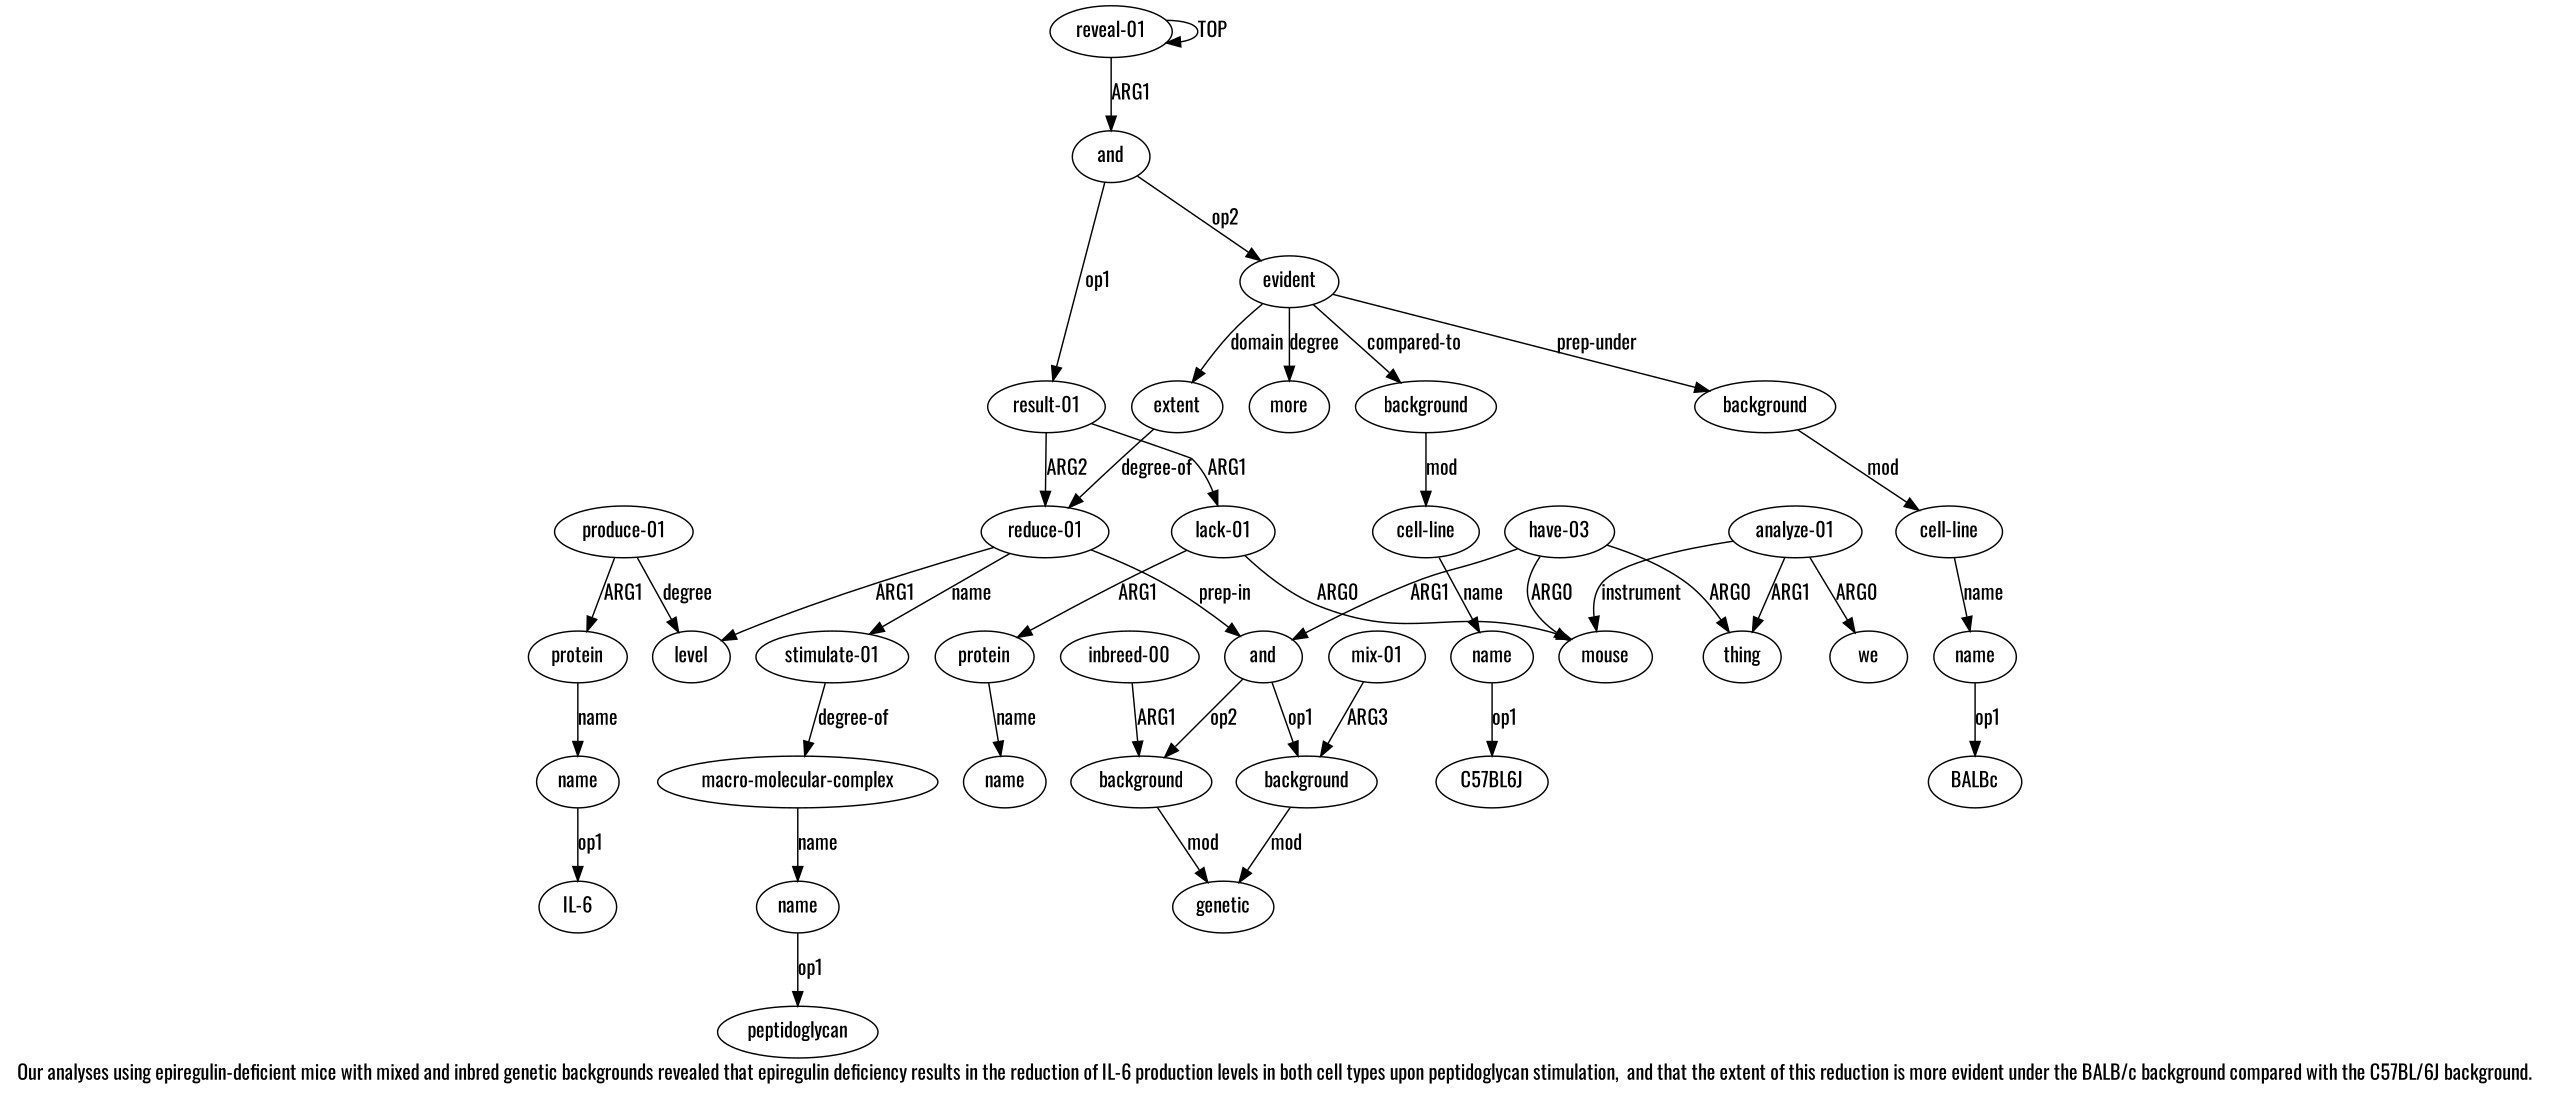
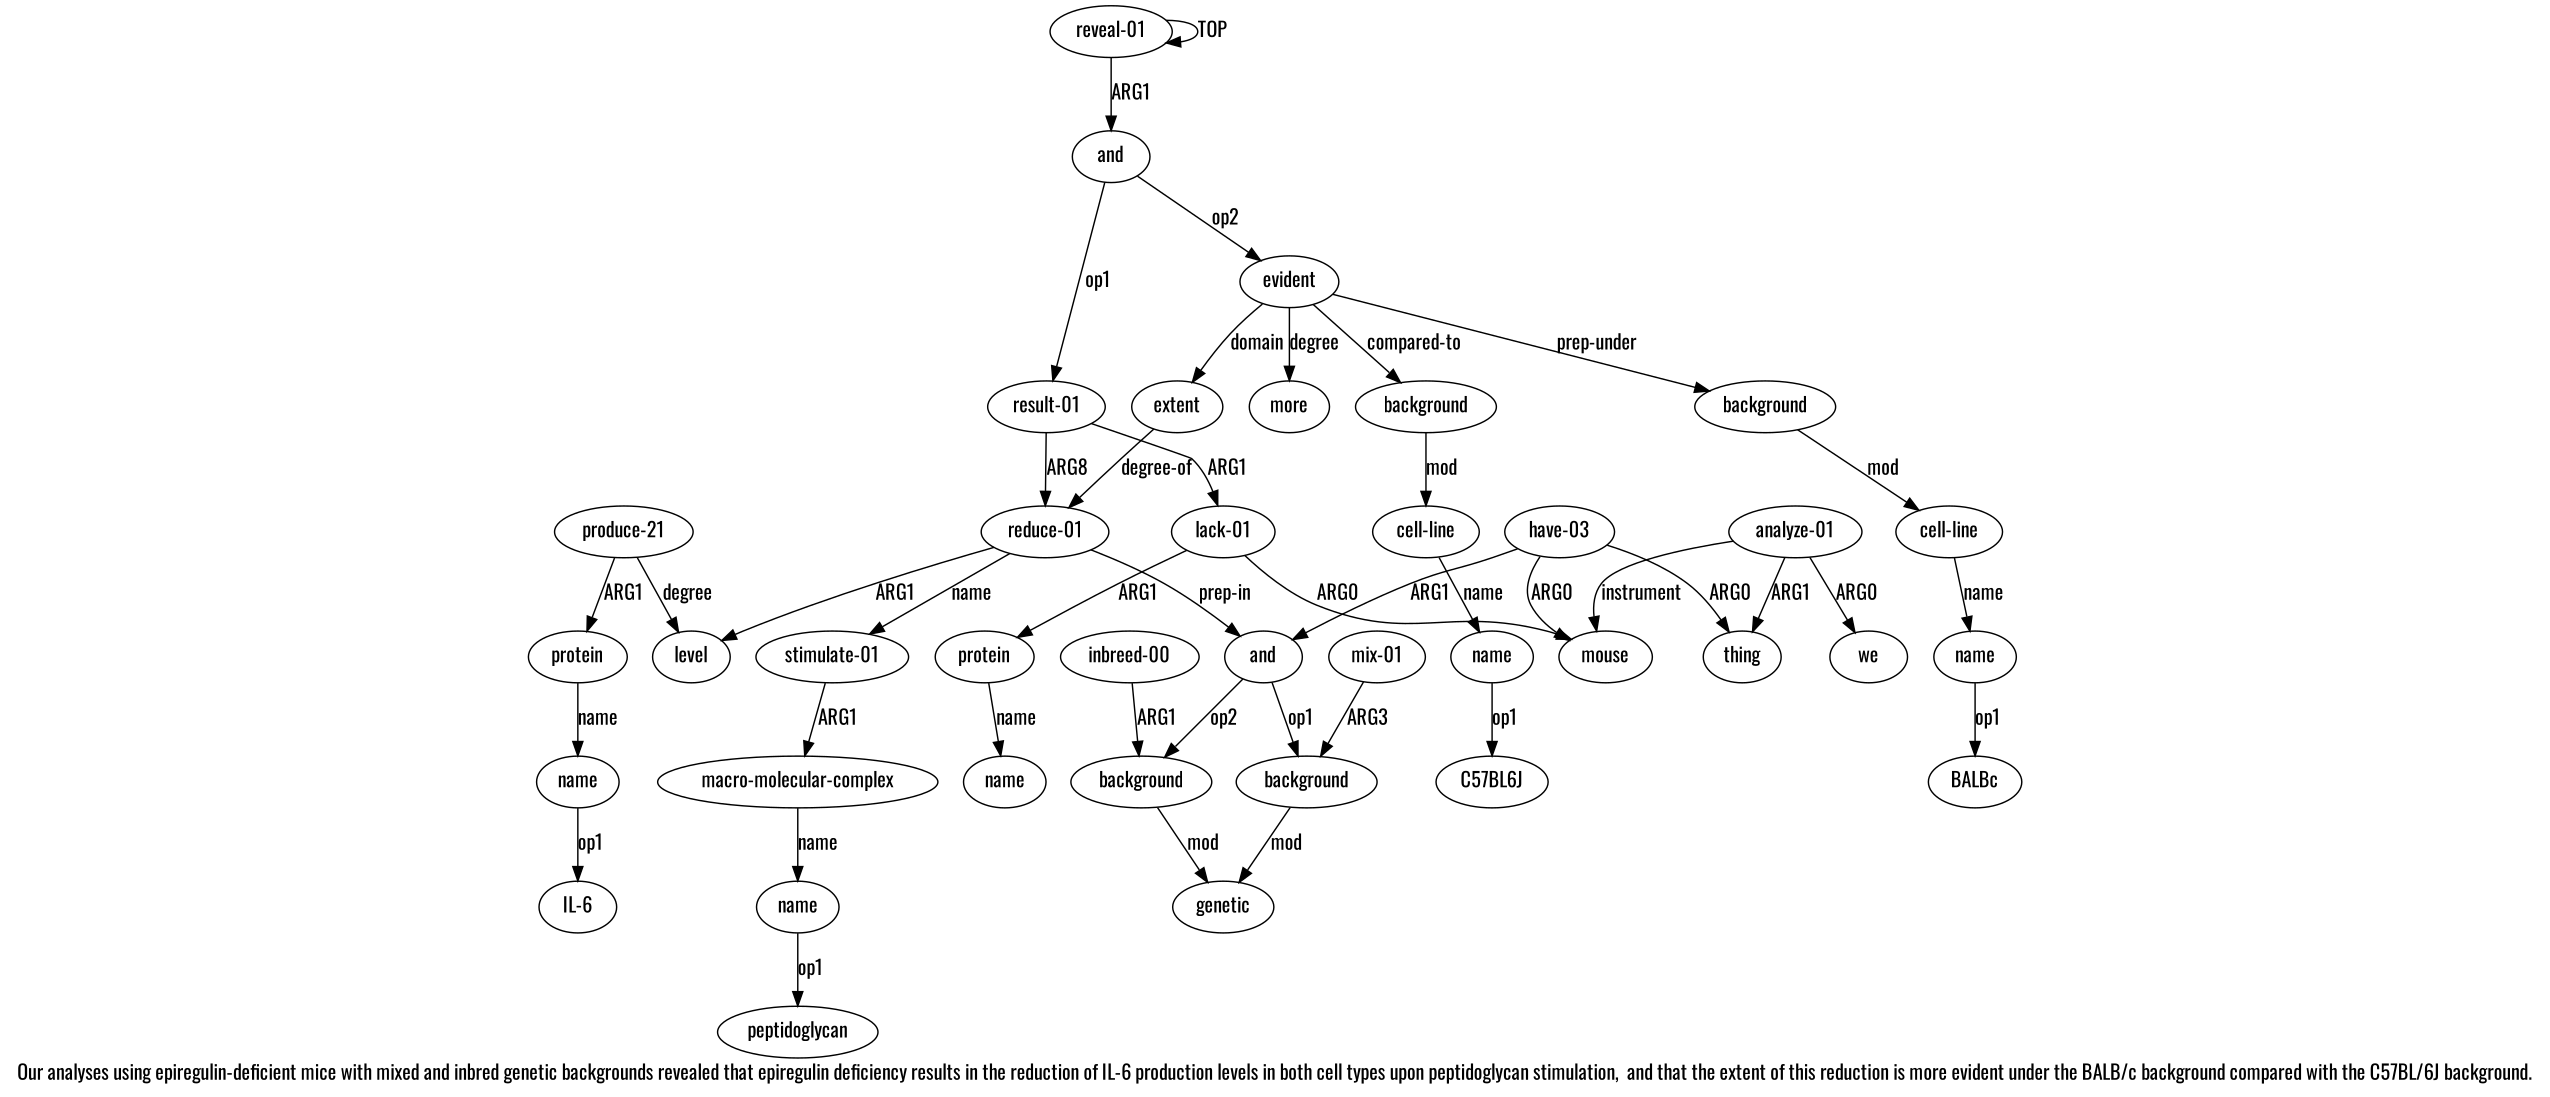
(1067, 469) -> (1067, 469)
(624, 532) -> (624, 532)
(853, 719) -> (838, 719)
